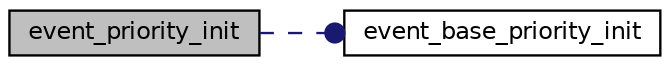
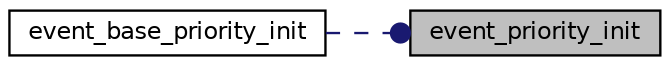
(292, 33) -> (358, 33)
